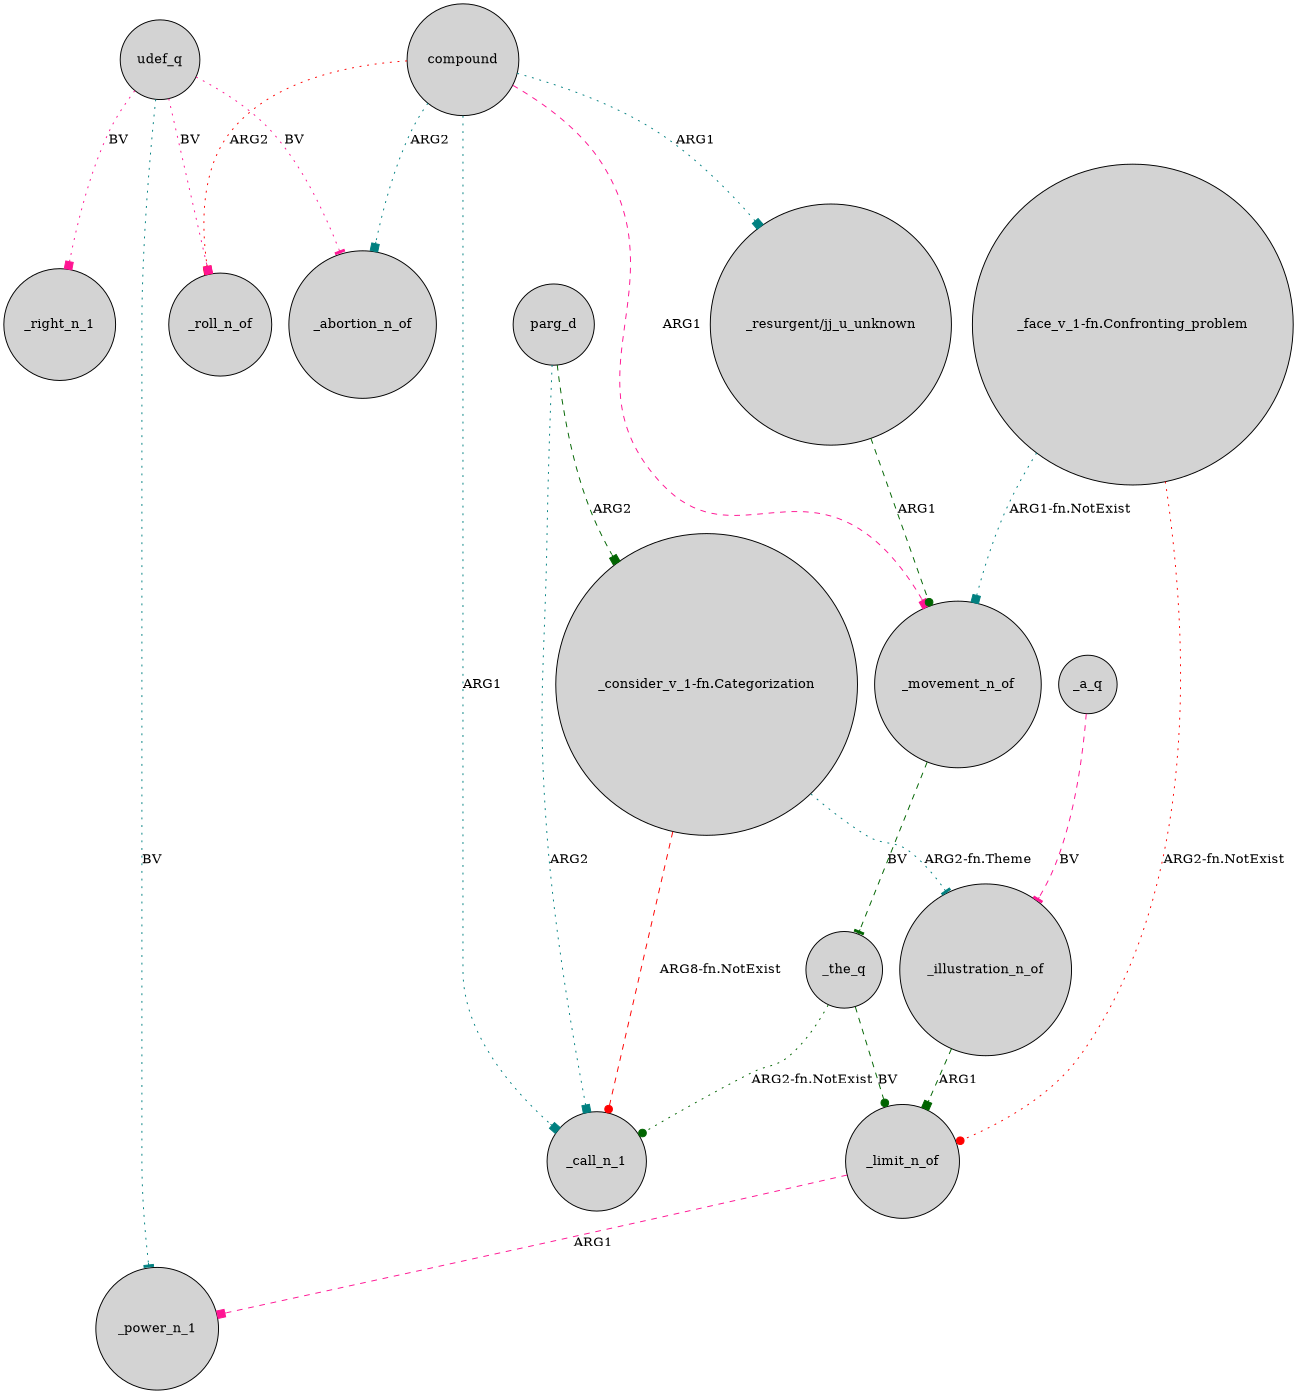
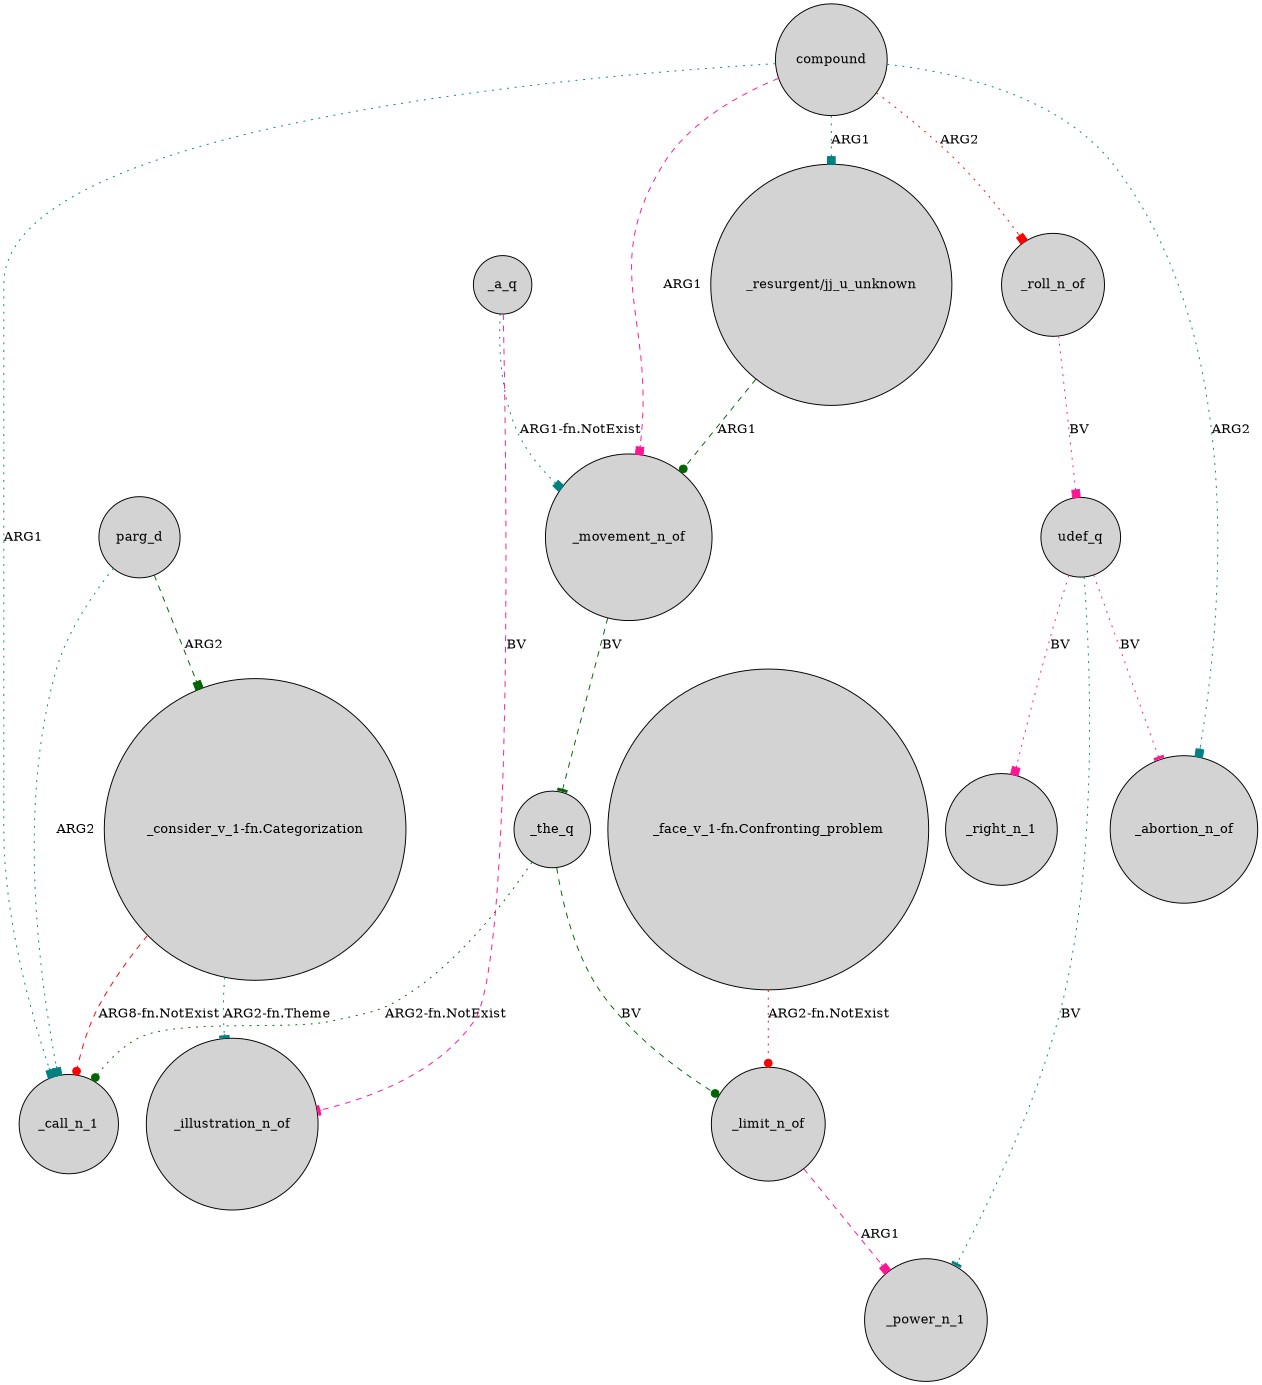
(188, 182) -> (1067, 412)
(1001, 521) -> (512, 418)
(940, 1074) -> none
